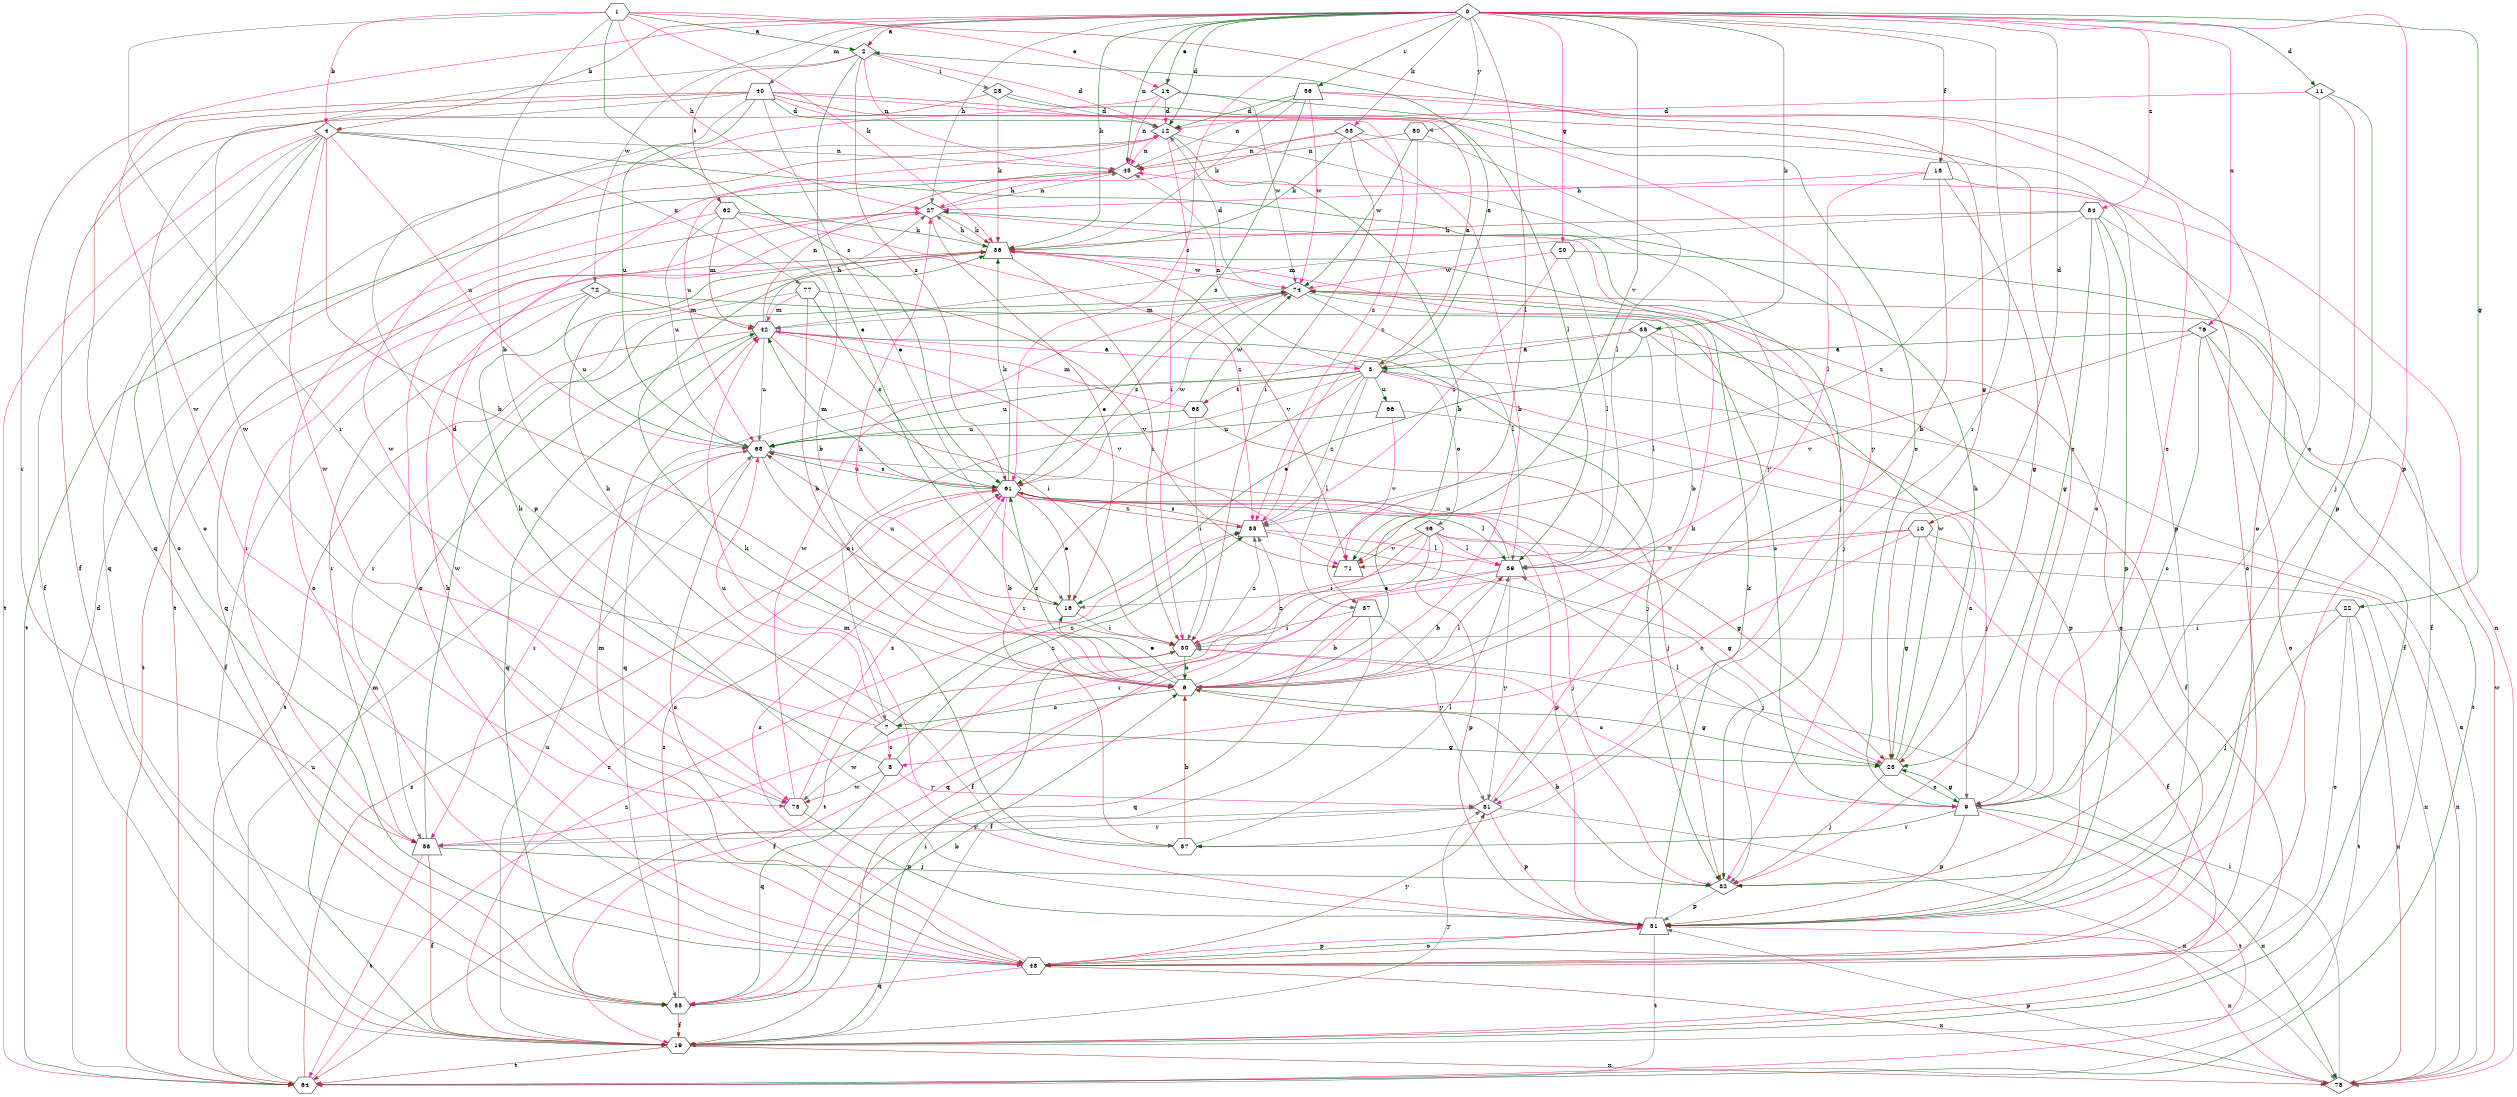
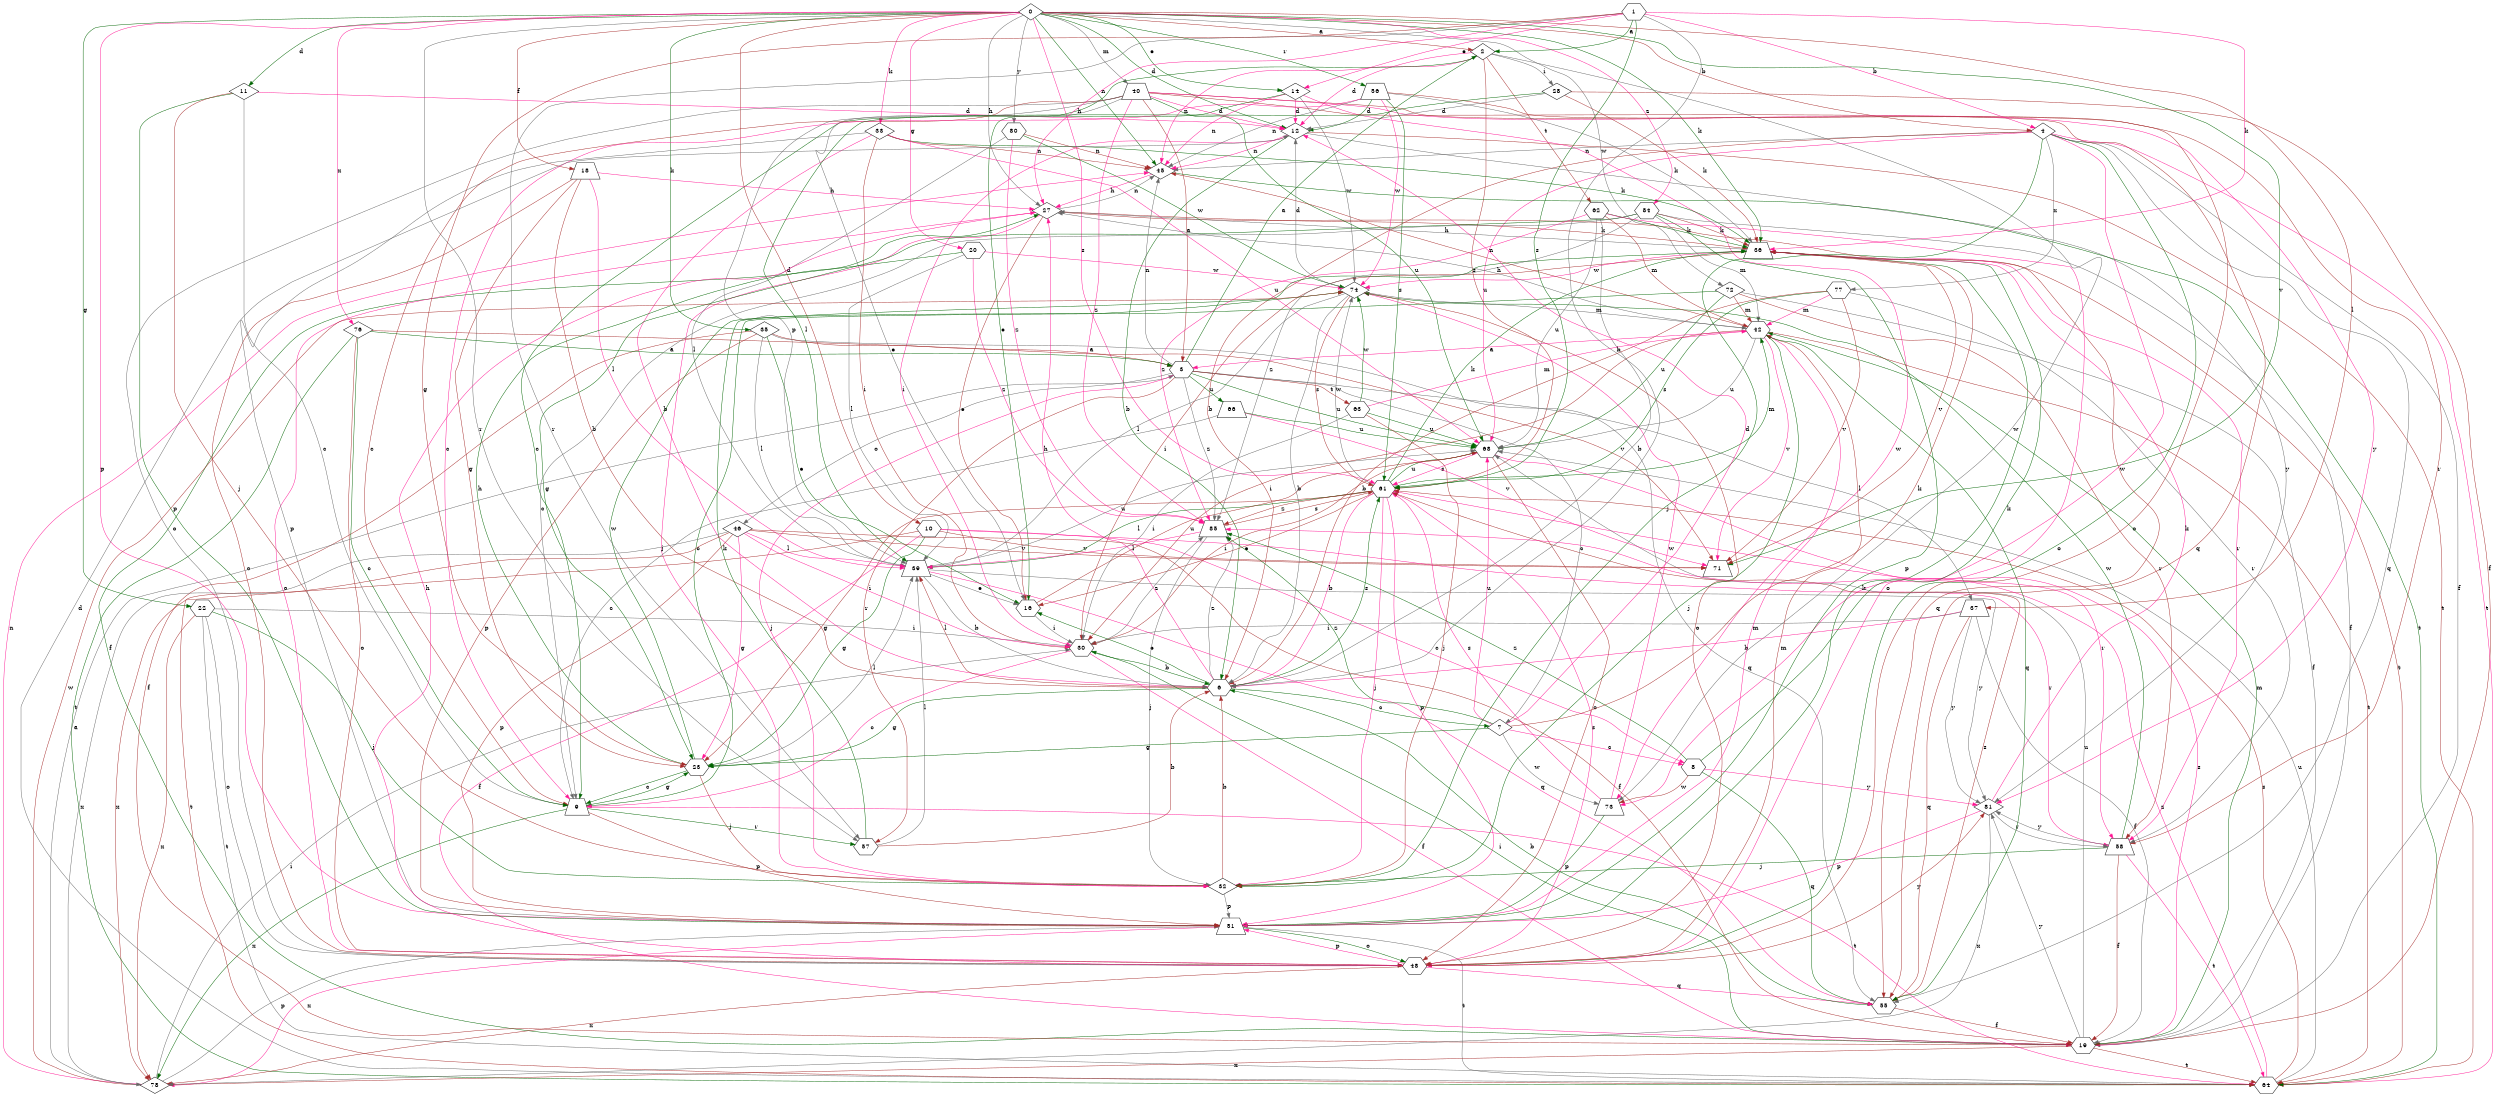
(274, 94) -> none
(960, 121) -> (1202, 111)
(729, 678) -> (744, 232)
(796, 807) -> (1609, 807)
